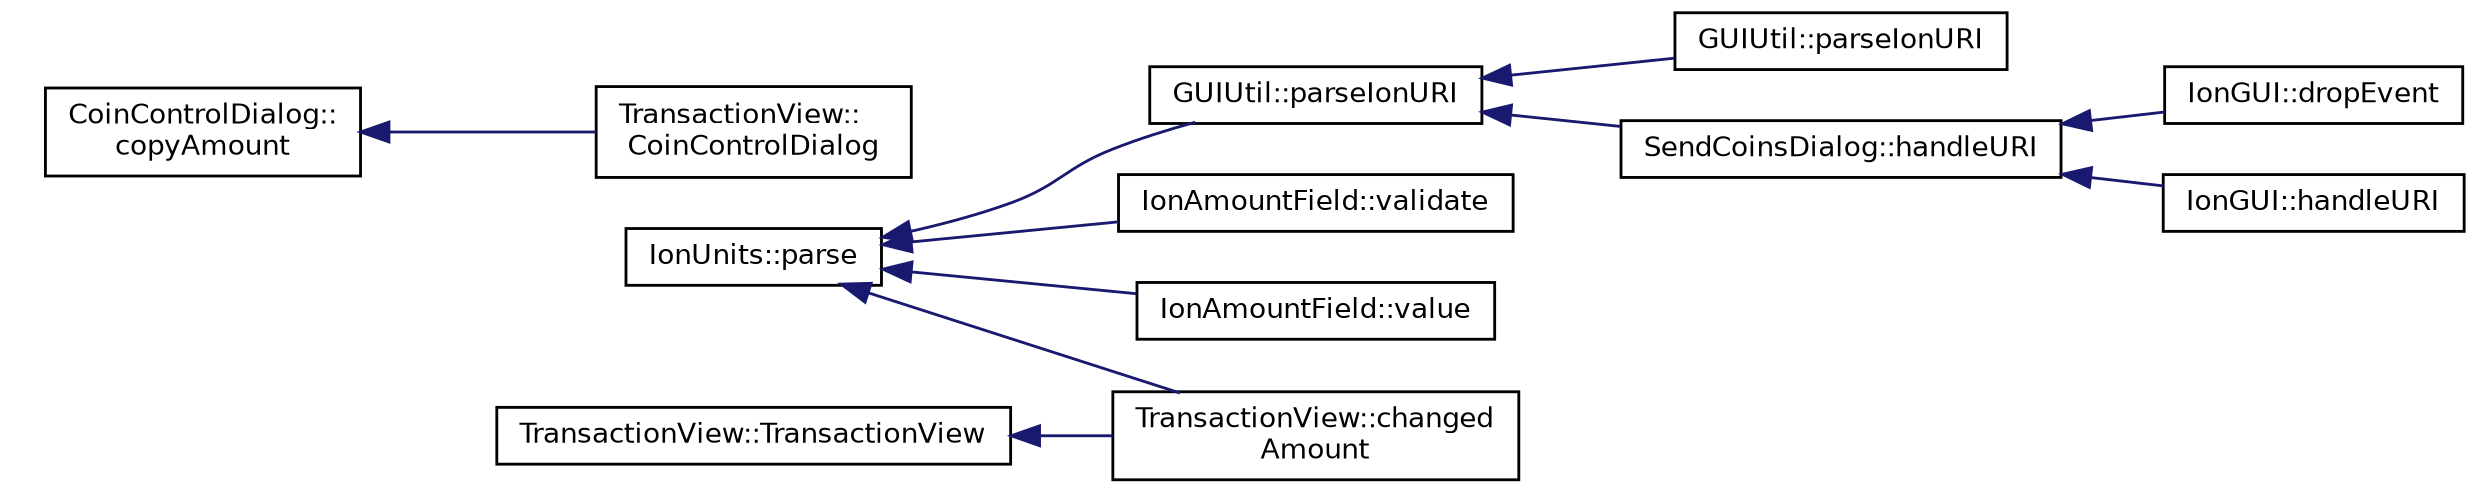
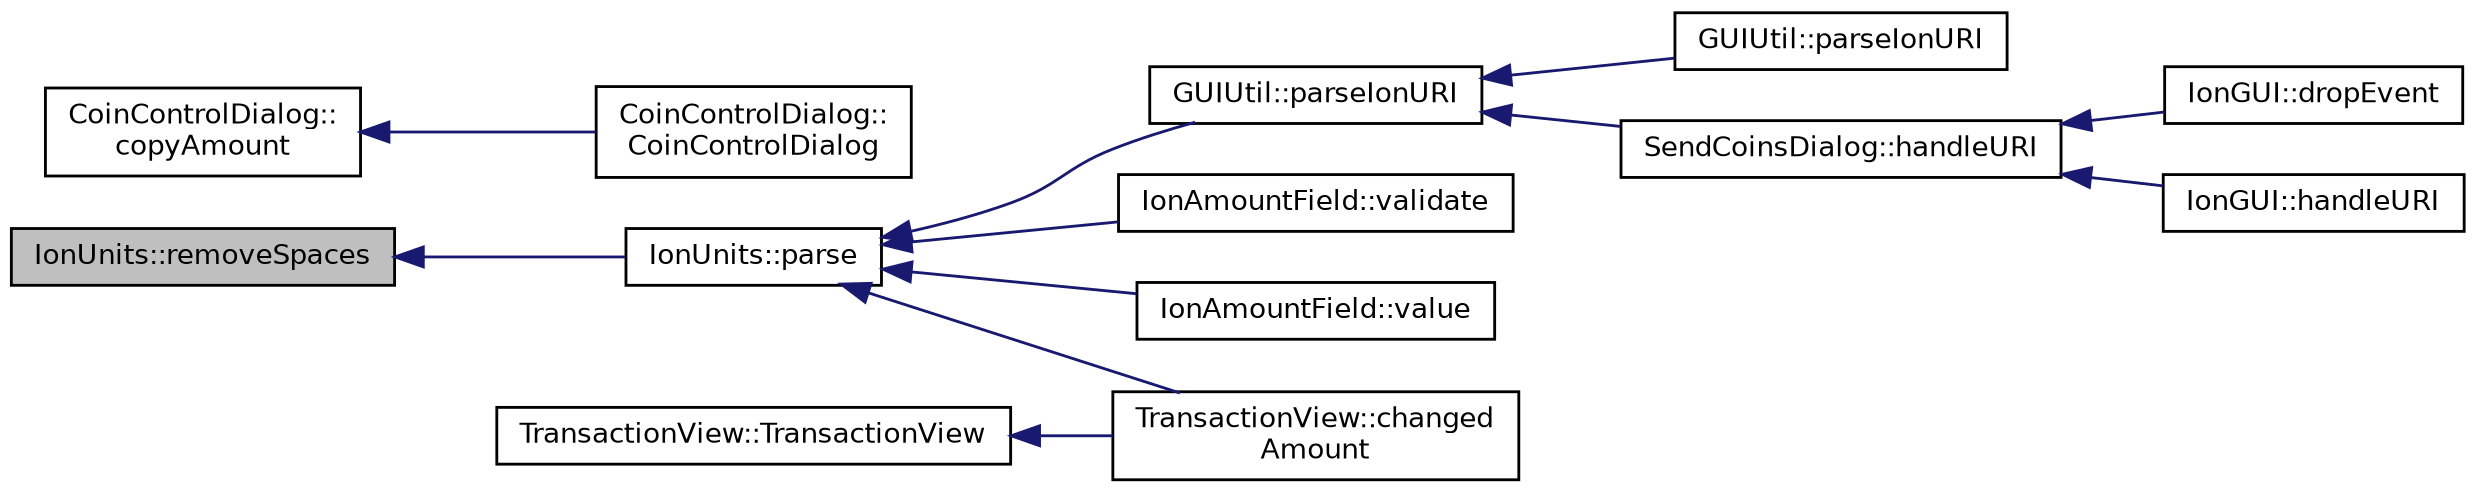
(754, 132) -> (754, 132)
none -> (203, 257)
